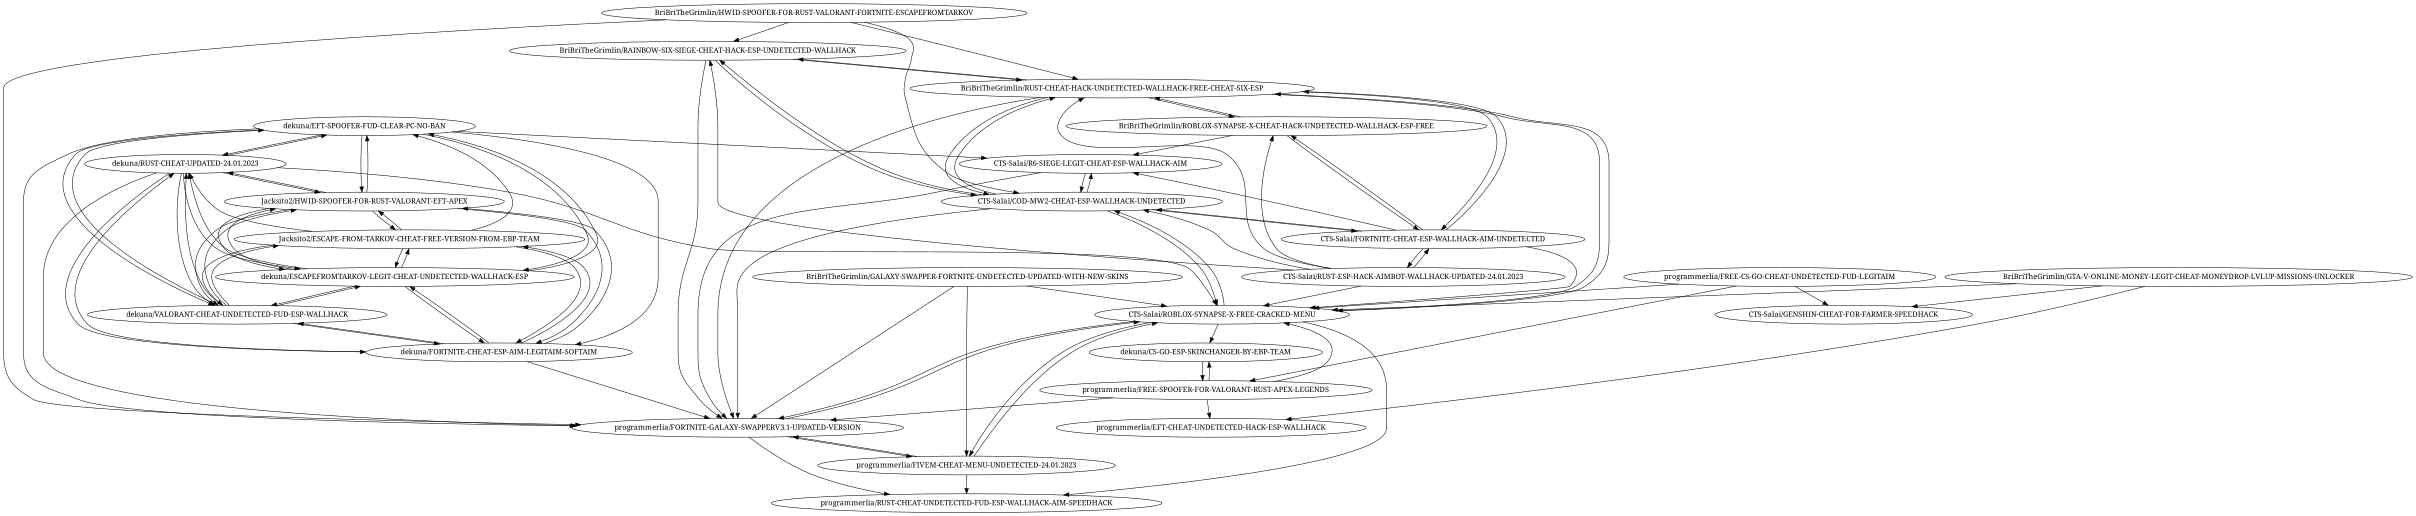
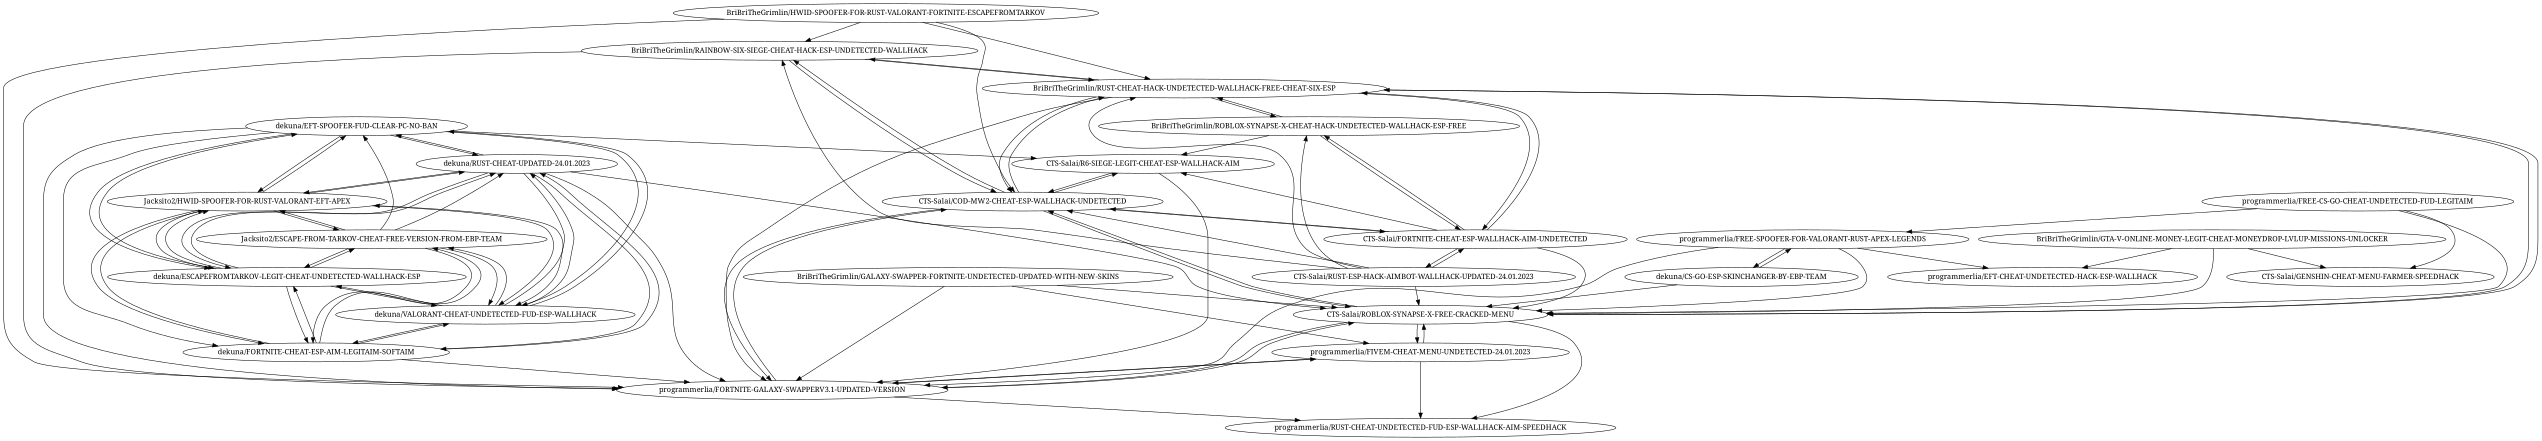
none -> (777, 246)
(1844, 315) -> (2360, 277)
(1215, 331) -> (1585, 295)
